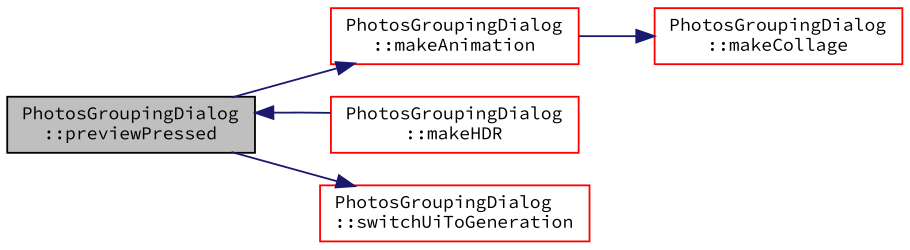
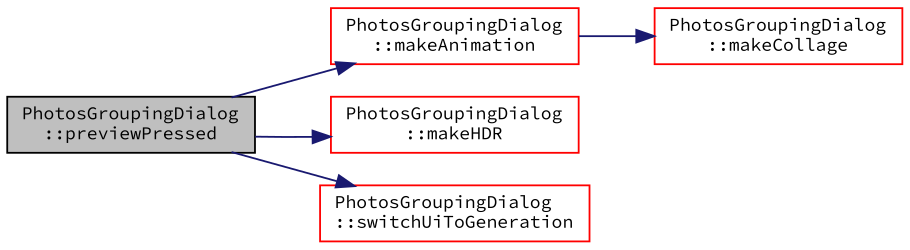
(302, 113) -> (284, 137)
